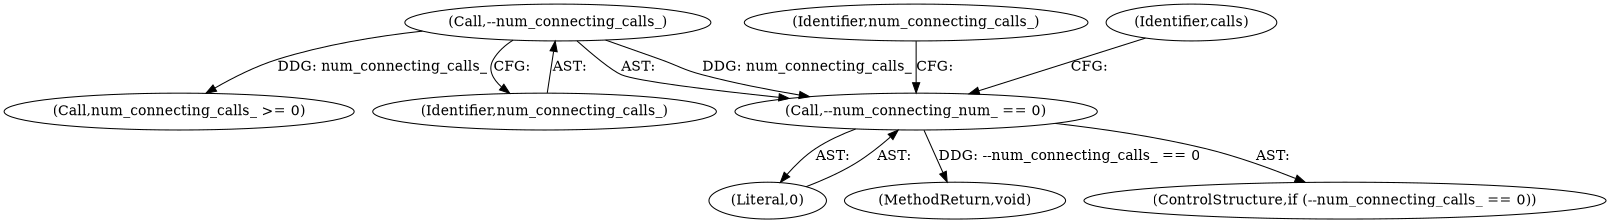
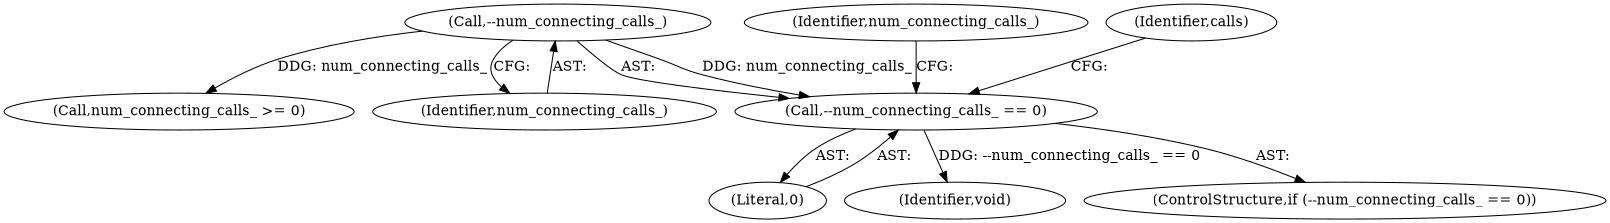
(916, 112) -> (916, 112)
(955, 201) -> (955, 201)
